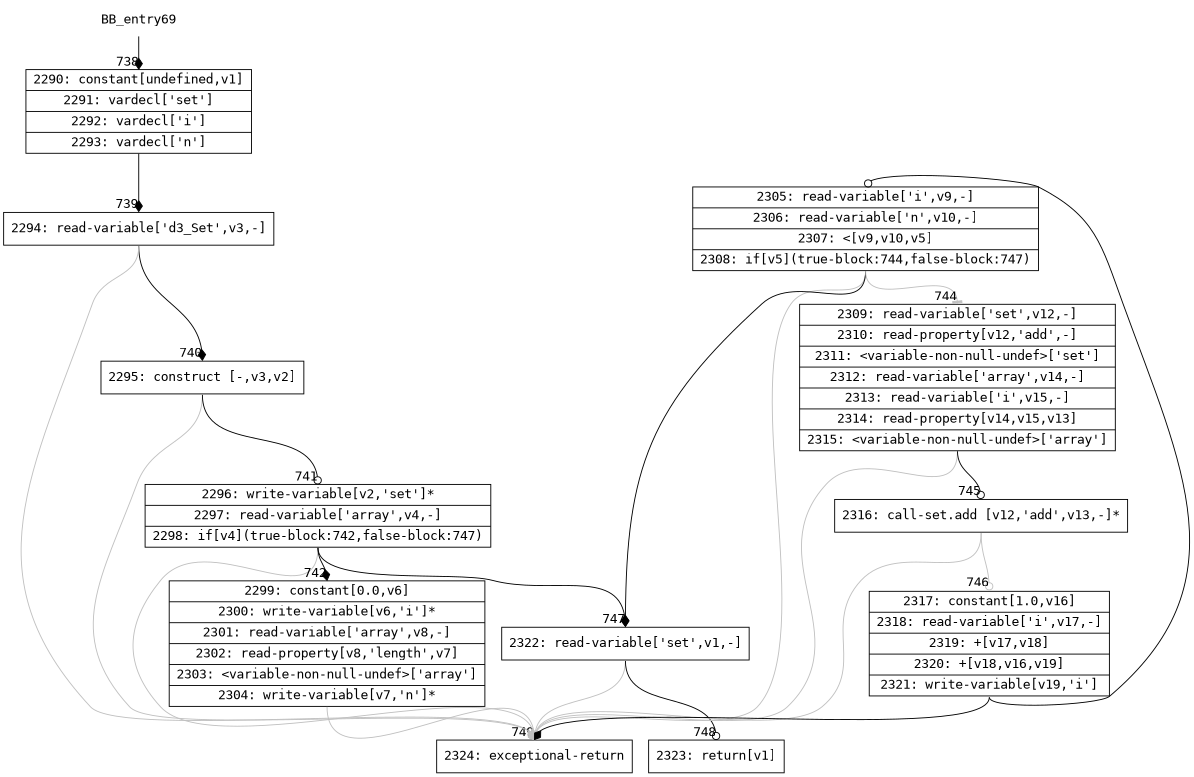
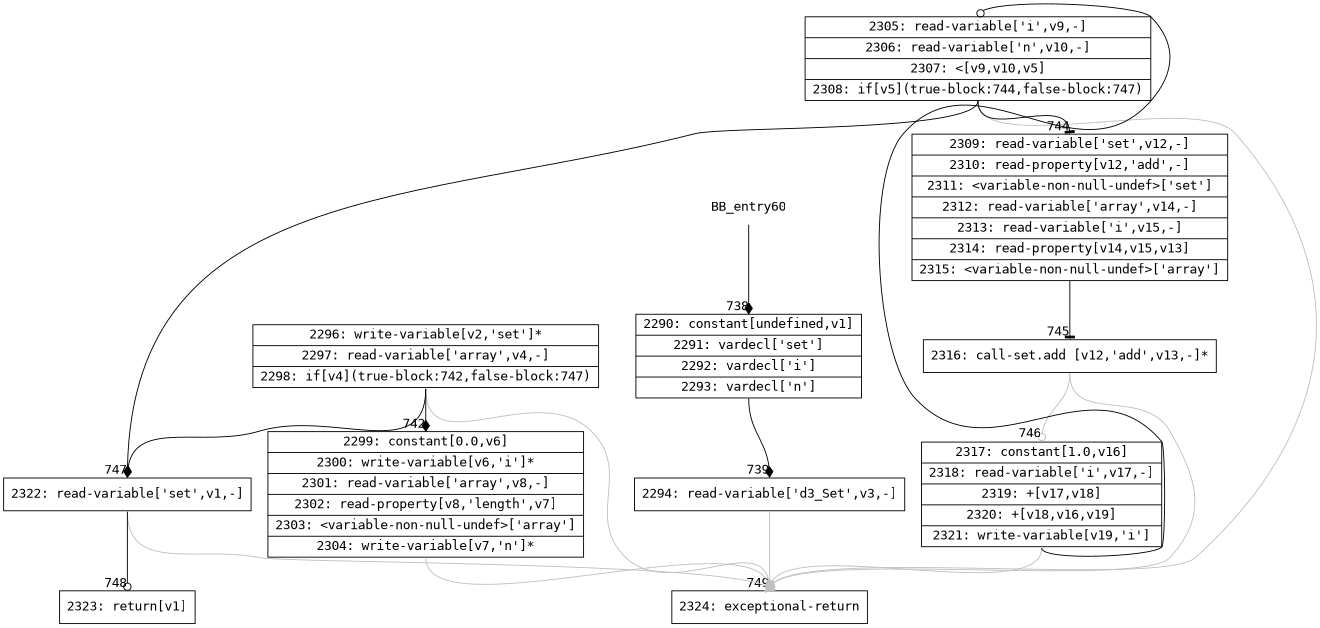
(139, 20) -> (749, 207)
(909, 288) -> (1046, 116)
(202, 378) -> none
(967, 472) -> (1070, 308)
(814, 650) -> none
(813, 719) -> (911, 570)
